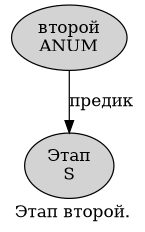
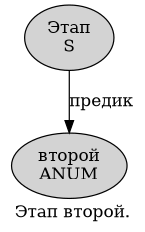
(69, 95) -> (69, 95)
